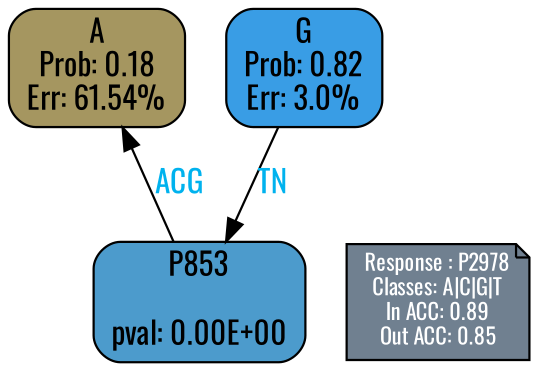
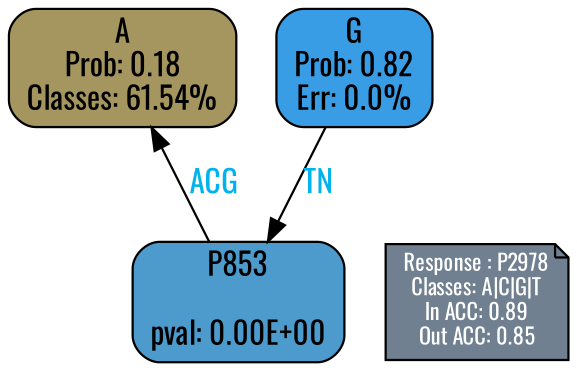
(97, 68) -> (123, 68)
(304, 68) -> (354, 68)
